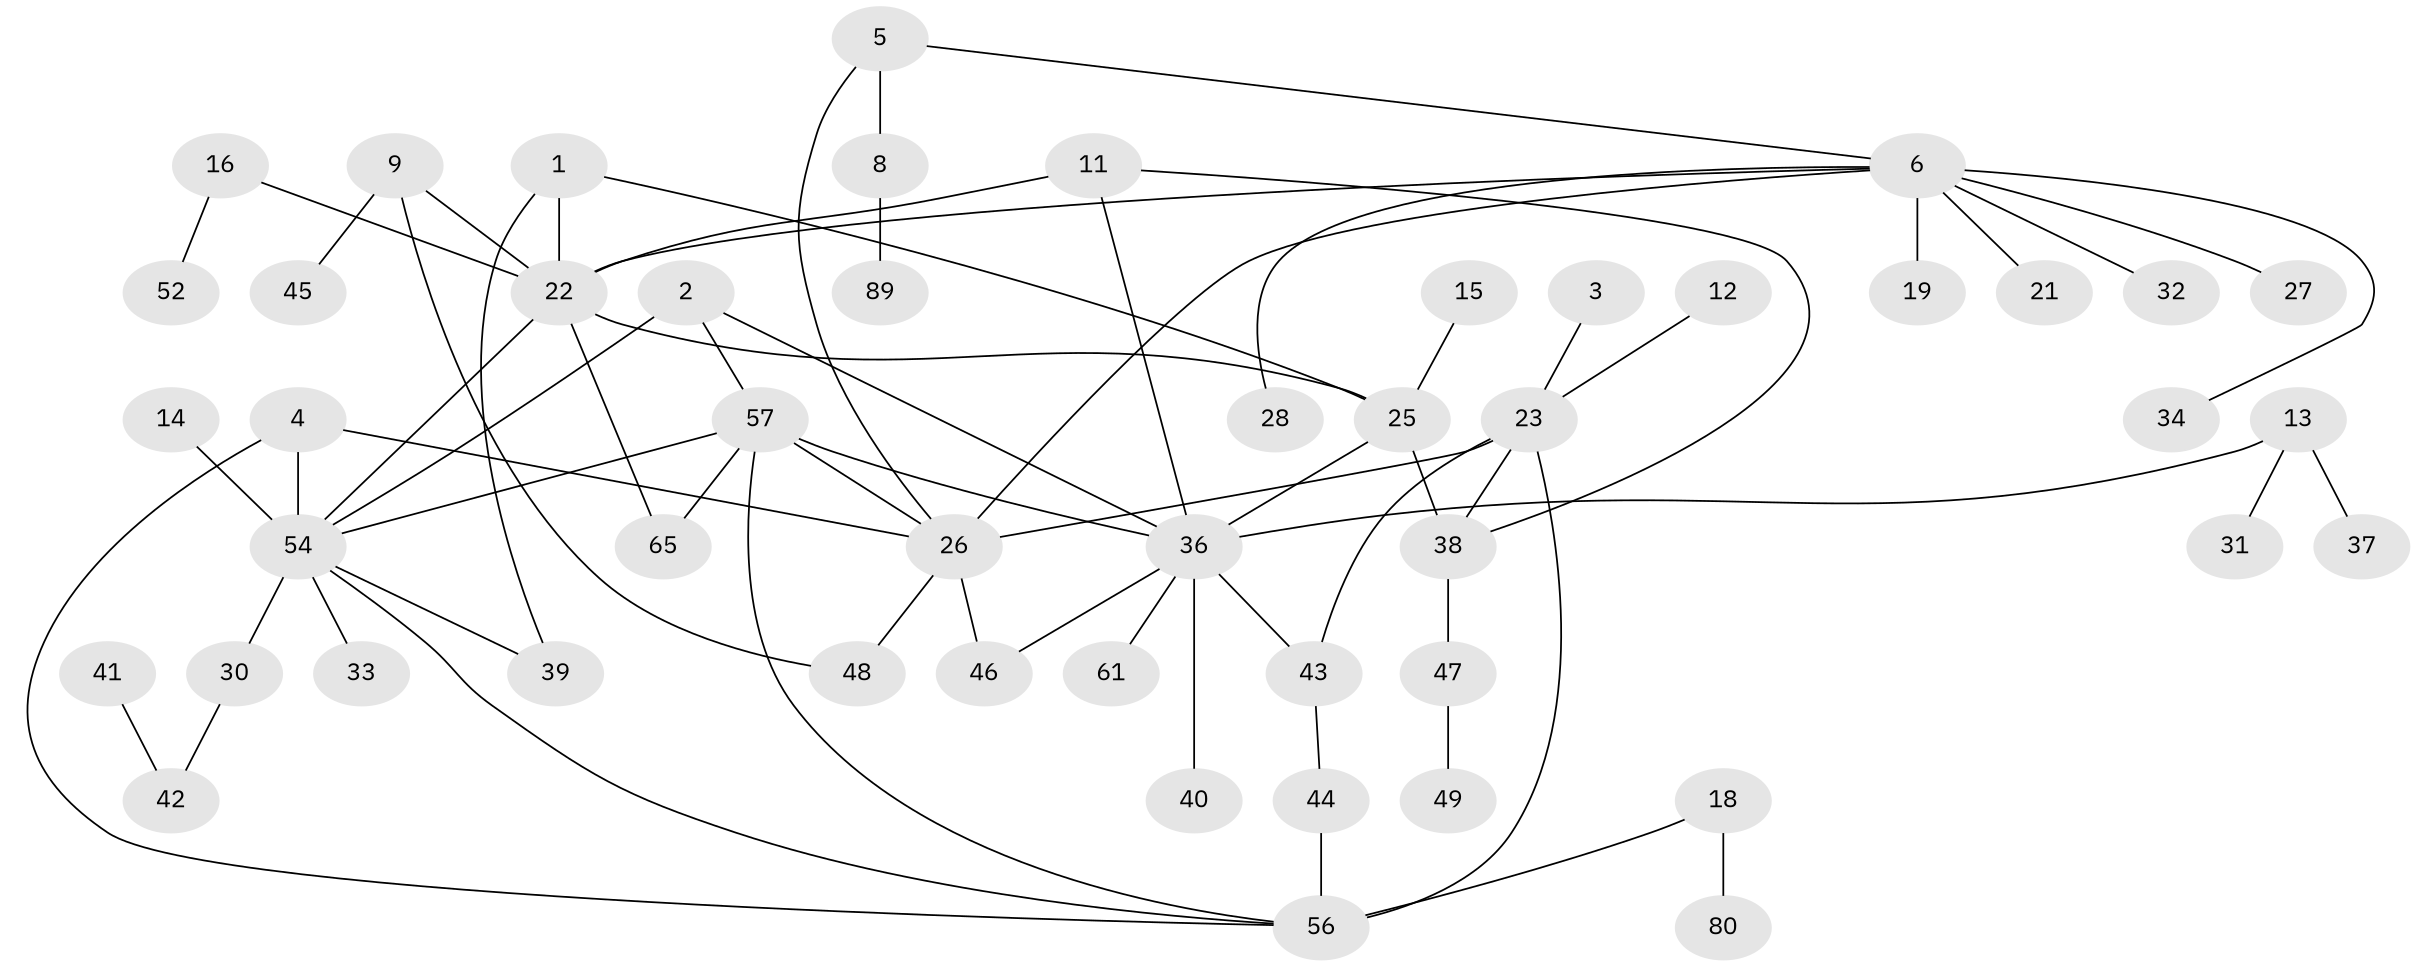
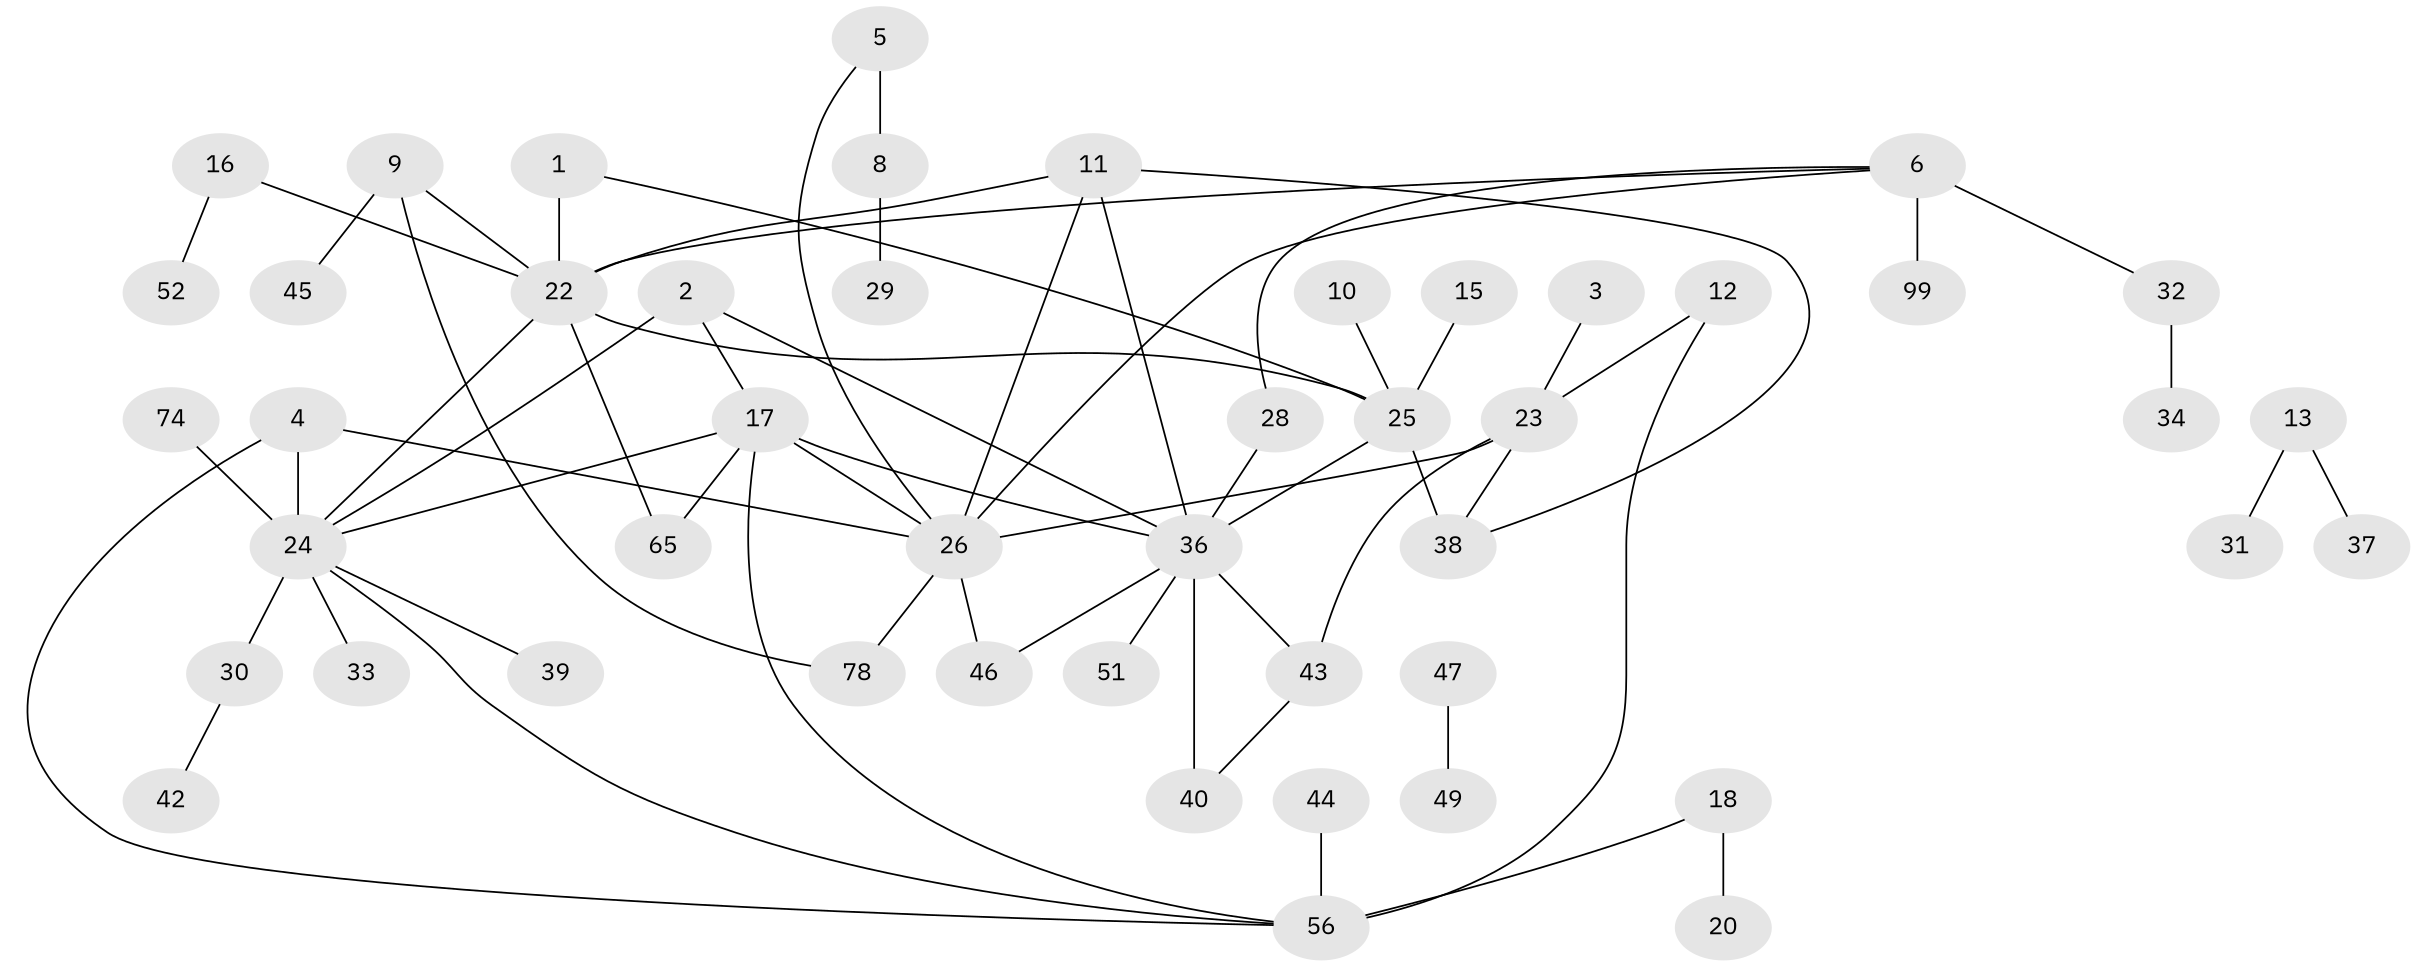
(1399, 102) -> none
(2287, 220) -> (2171, 356)
(880, 293) -> (880, 293)
none -> (1342, 293)
(1917, 293) -> (1917, 293)
(2044, 293) -> none
(2298, 293) -> none
none -> (1030, 340)
(482, 393) -> none
(171, 420) -> (171, 420)
(760, 420) -> (760, 420)
(1753, 502) -> (1235, 483)
(298, 547) -> (298, 547)
(1448, 610) -> none
(108, 674) -> none
(857, 674) -> (857, 674)
(1111, 674) -> (1111, 674)
(1552, 731) -> (1626, 684)
(1318, 737) -> (1254, 737)
(1723, 928) -> (1723, 928)
